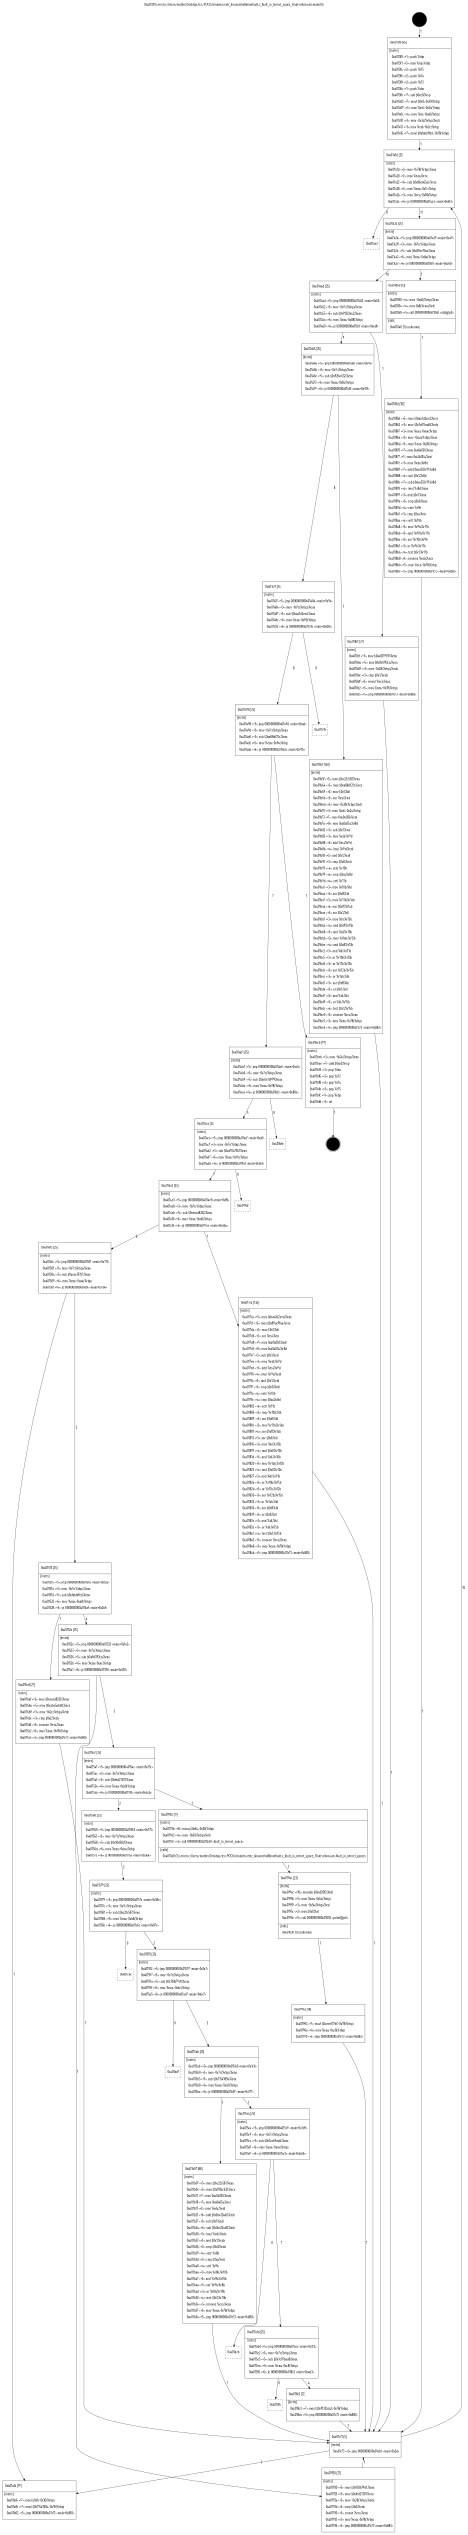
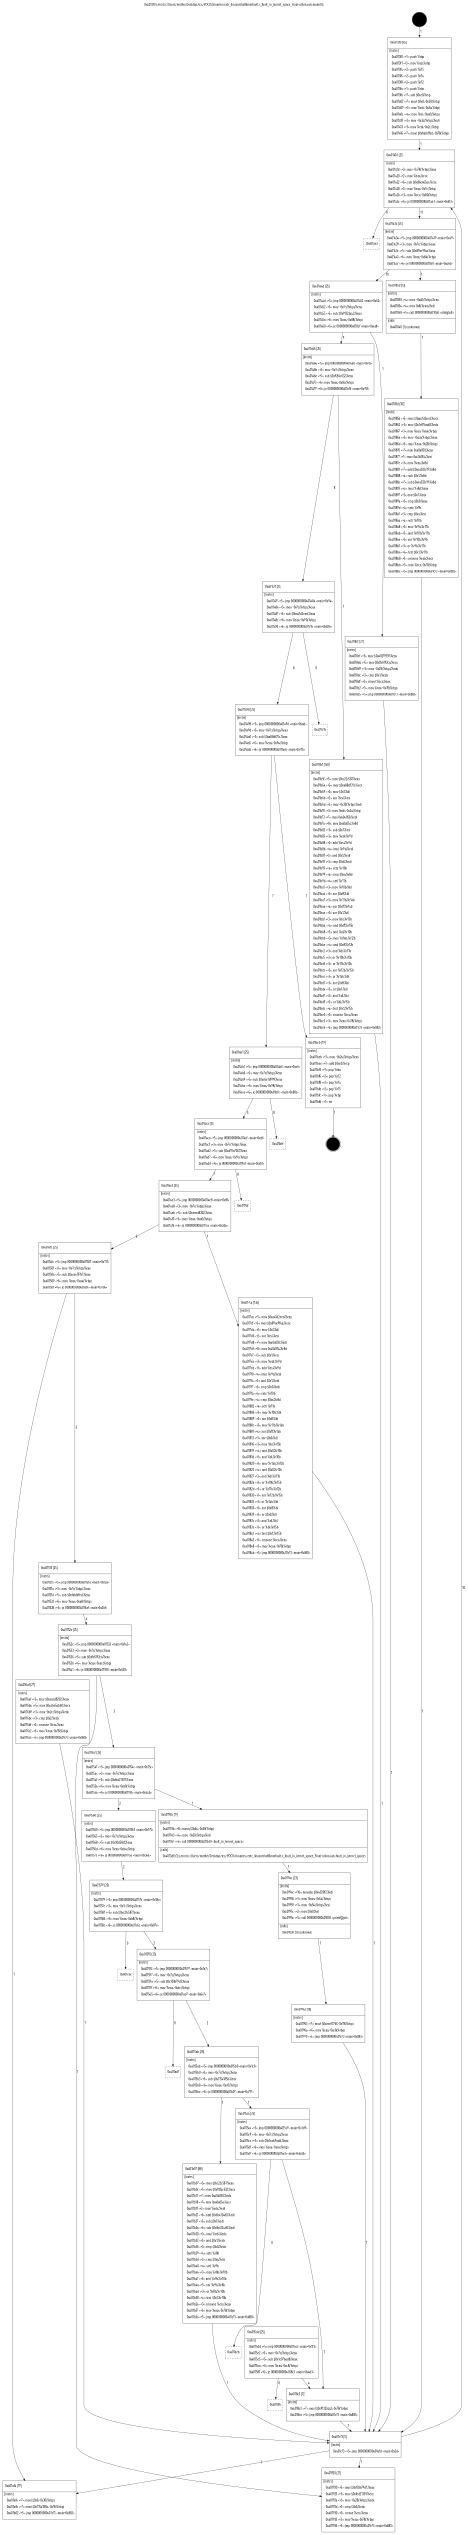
(53, 1645) -> none
(277, 2242) -> (312, 2272)
(363, 2464) -> (360, 2462)
